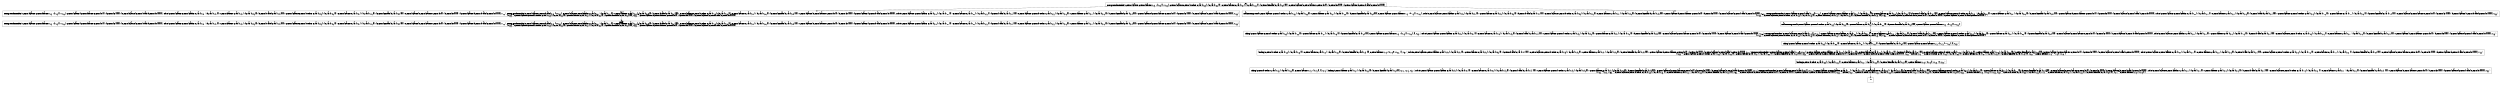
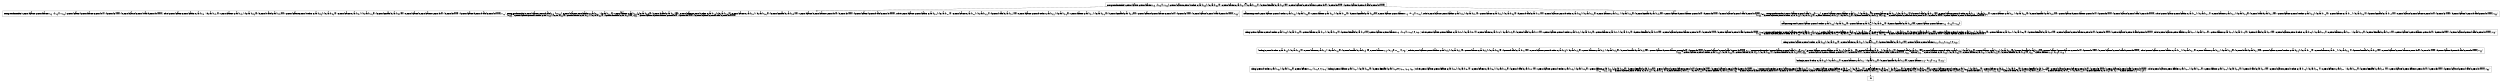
(621, 24) -> none
